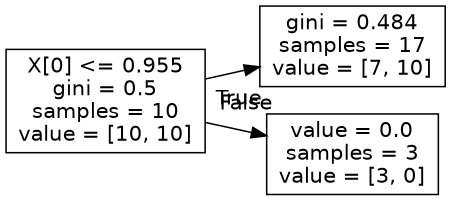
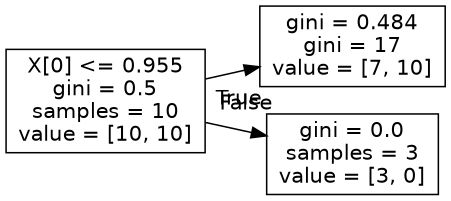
(353, 46) -> (353, 46)
(353, 154) -> (353, 154)
